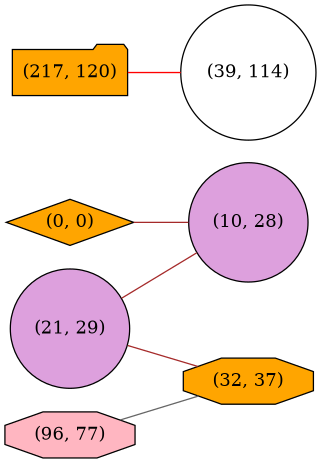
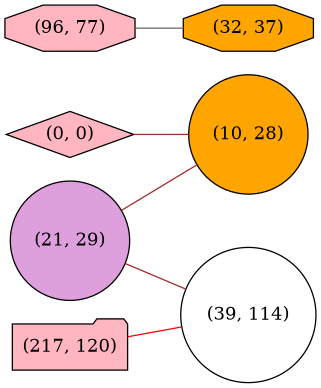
(70, 73) -> (70, 347)
(70, 222) -> (70, 134)
(248, 222) -> (248, 134)
(163, 356) -> (156, 276)
